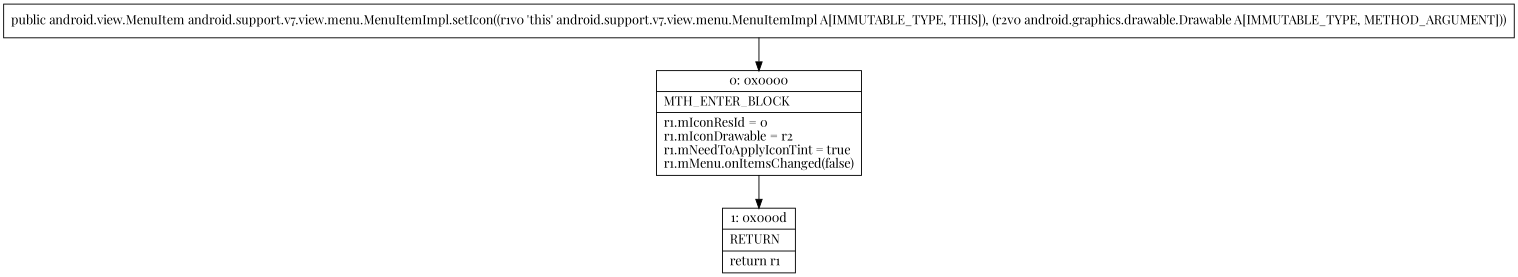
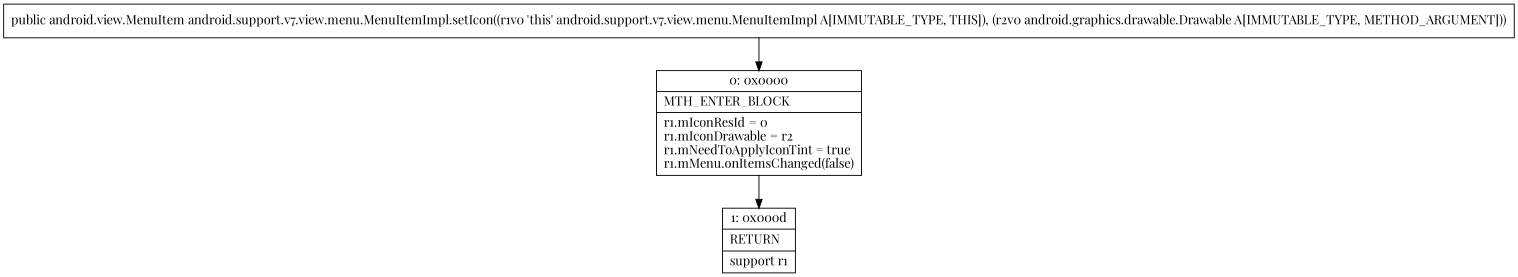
(755, 261) -> (759, 261)
